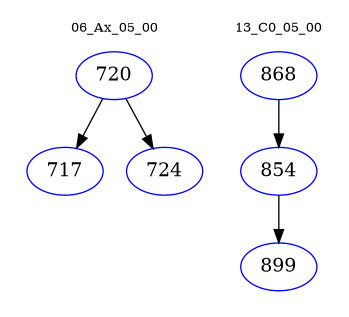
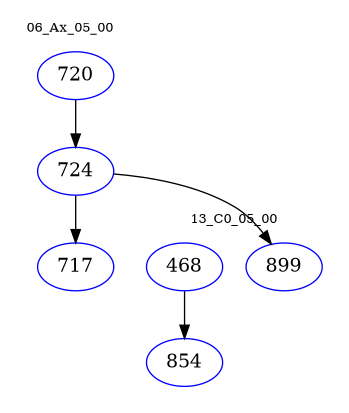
(279, 76) -> (185, 267)
(93, 117) -> (76, 213)
(279, 213) -> (195, 189)
